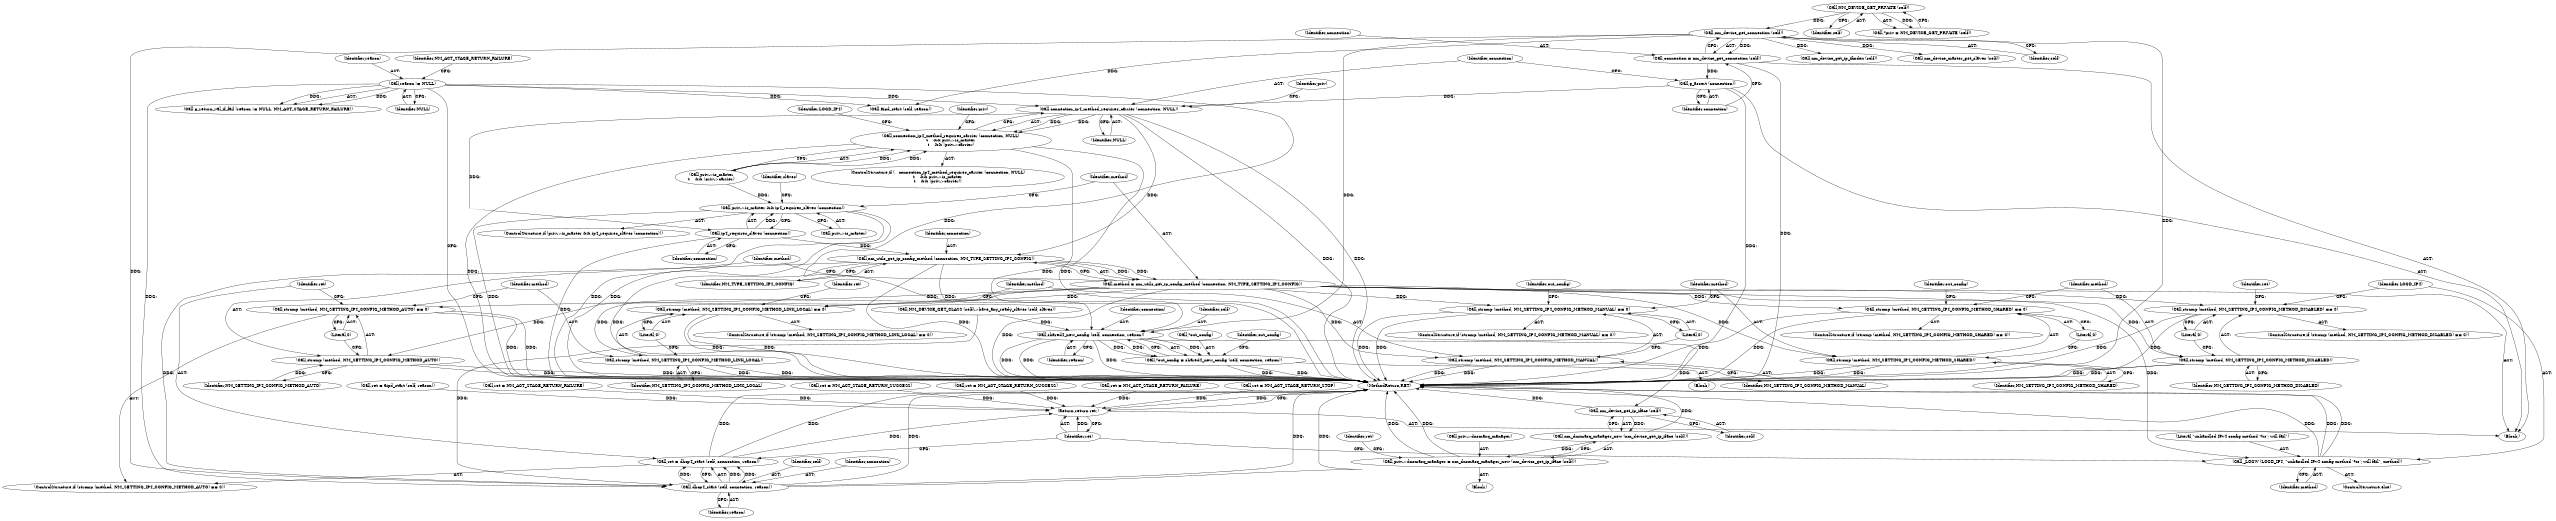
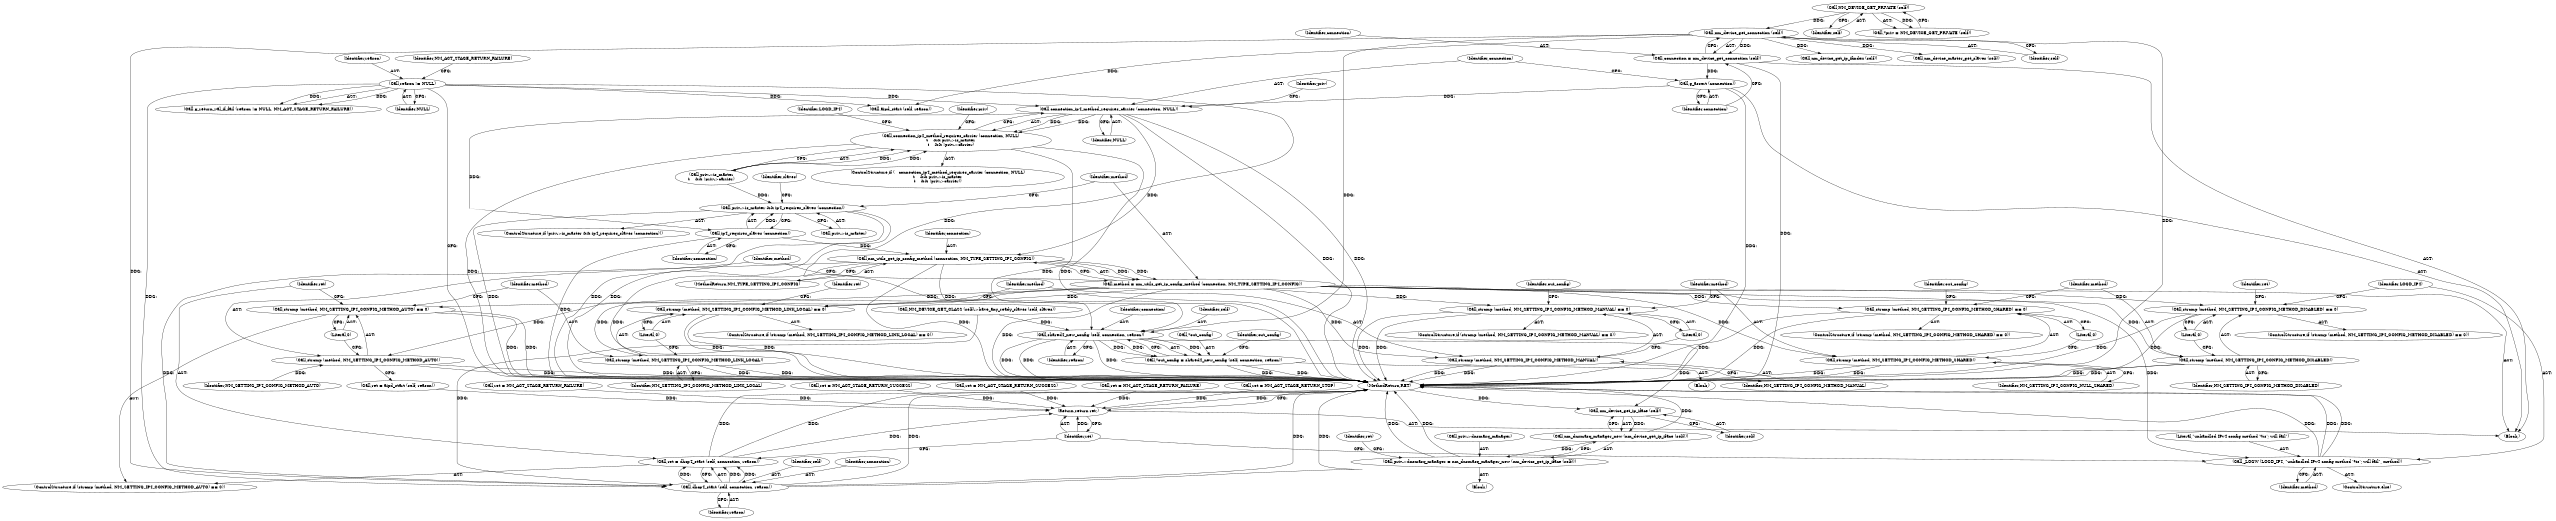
(747, 284) -> (747, 284)
(317, 373) -> (382, 372)
(2056, 386) -> (2056, 386)
(1506, 398) -> (1493, 402)
